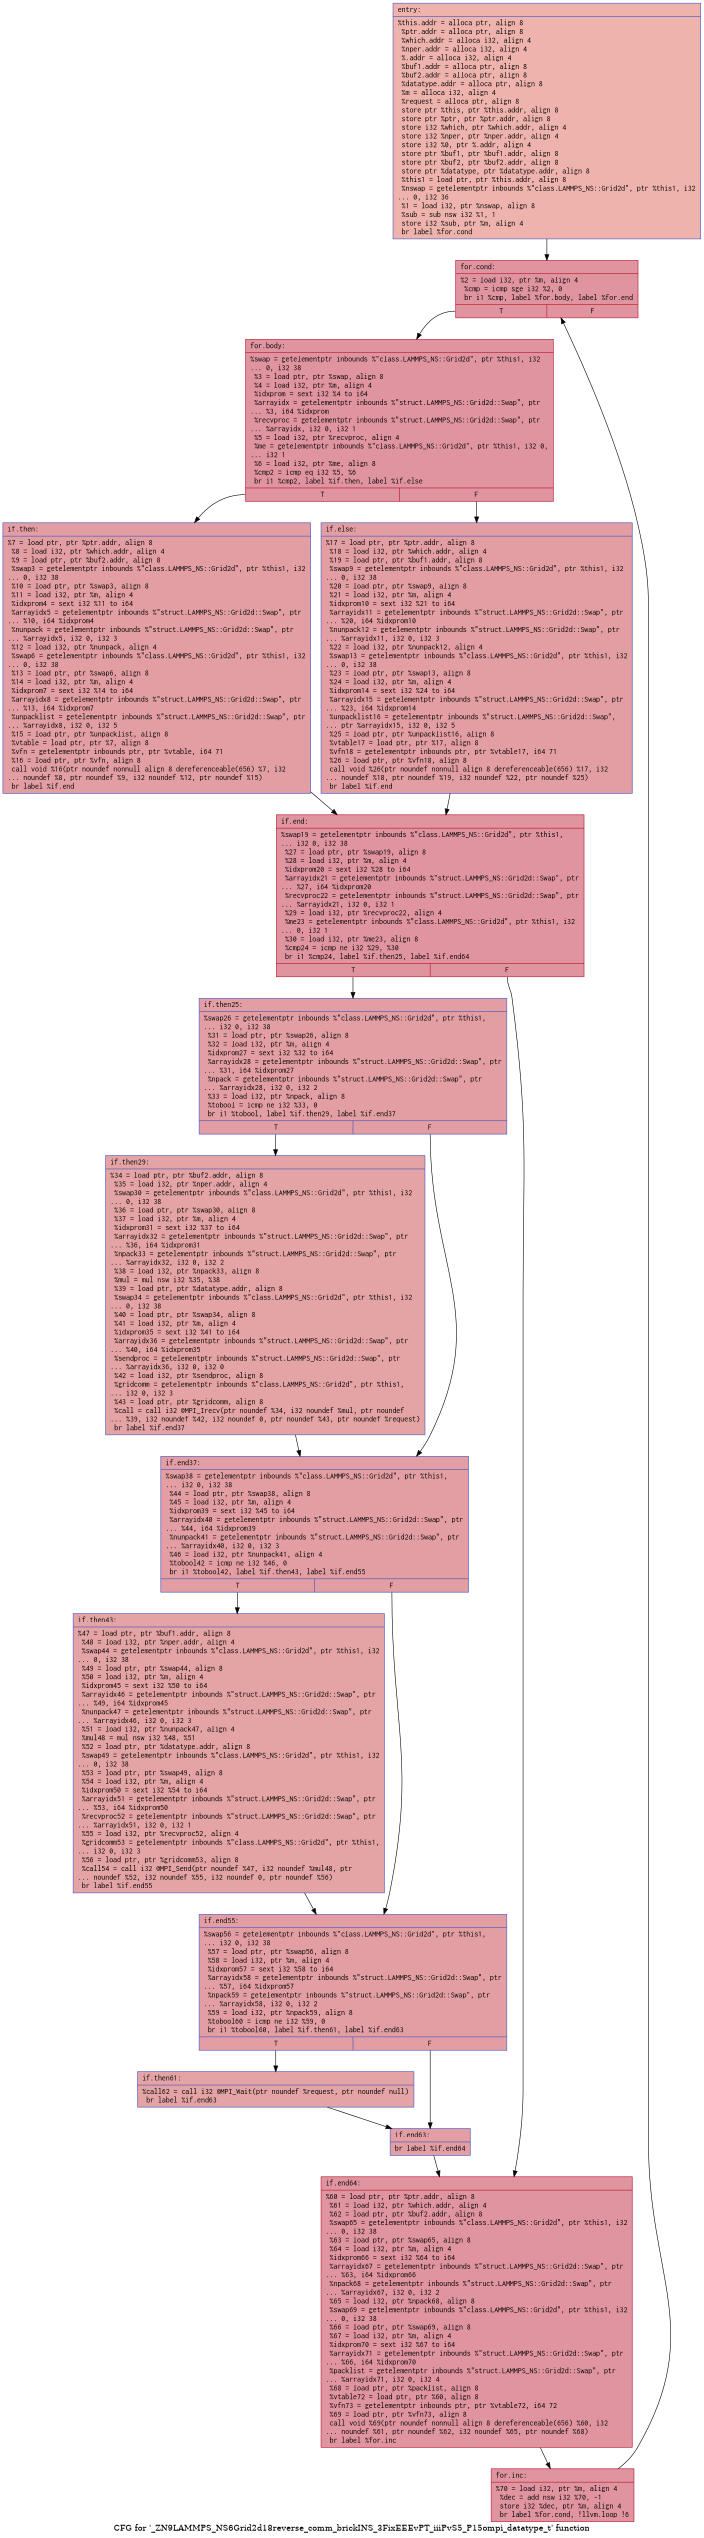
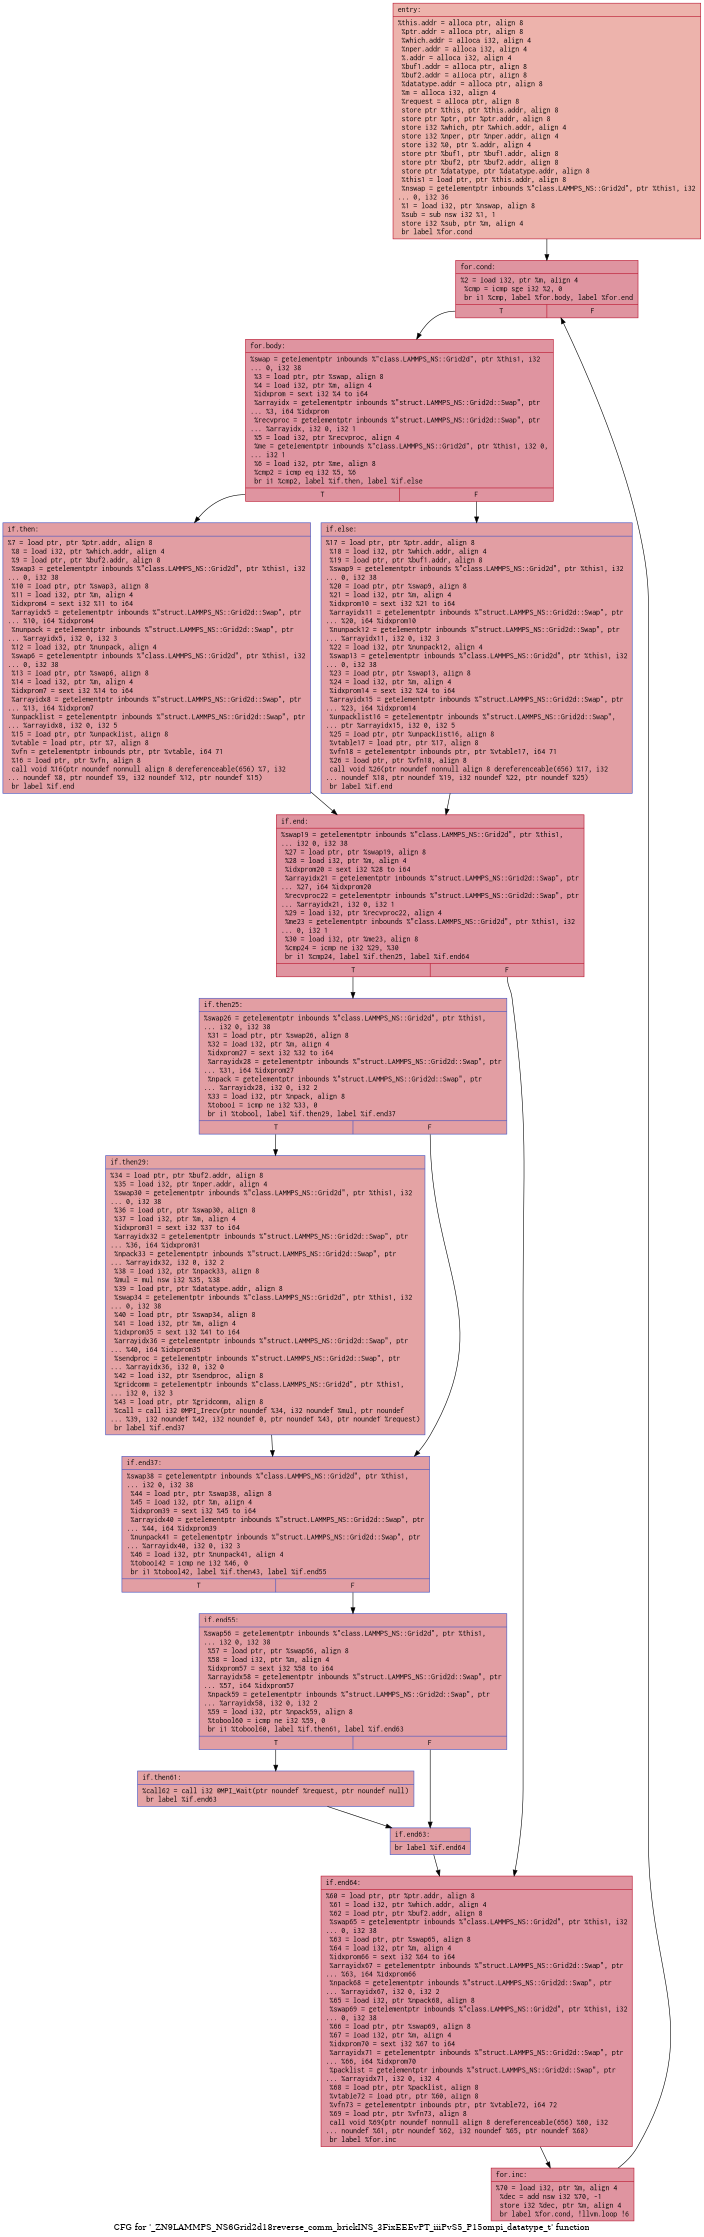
(547, 121) -> (547, 121)
(229, 1753) -> none
